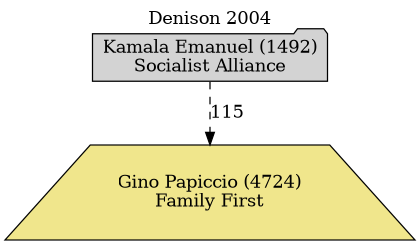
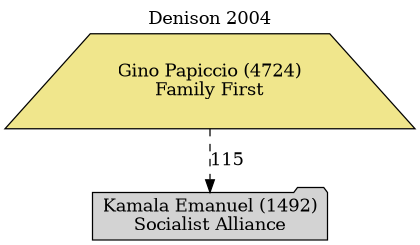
(210, 107) -> (210, 154)
